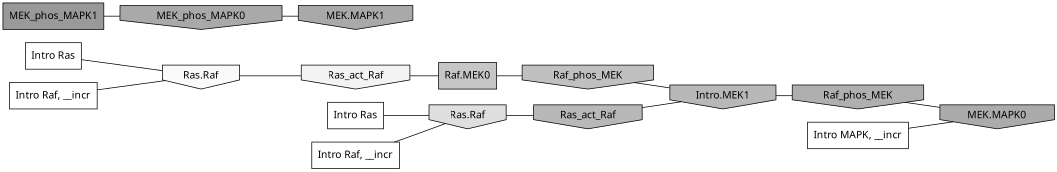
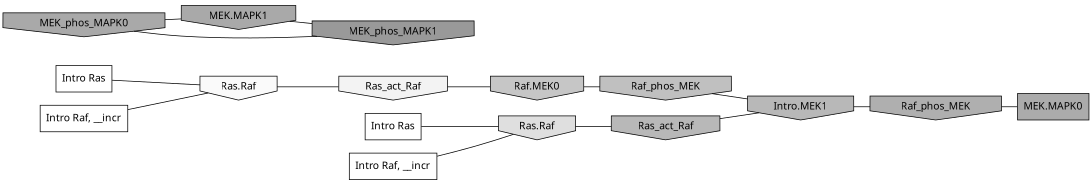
(53, 16) -> (393, 32)
none -> (301, 22)
(468, 76) -> (537, 87)
(997, 116) -> (1053, 107)
(858, 135) -> none
